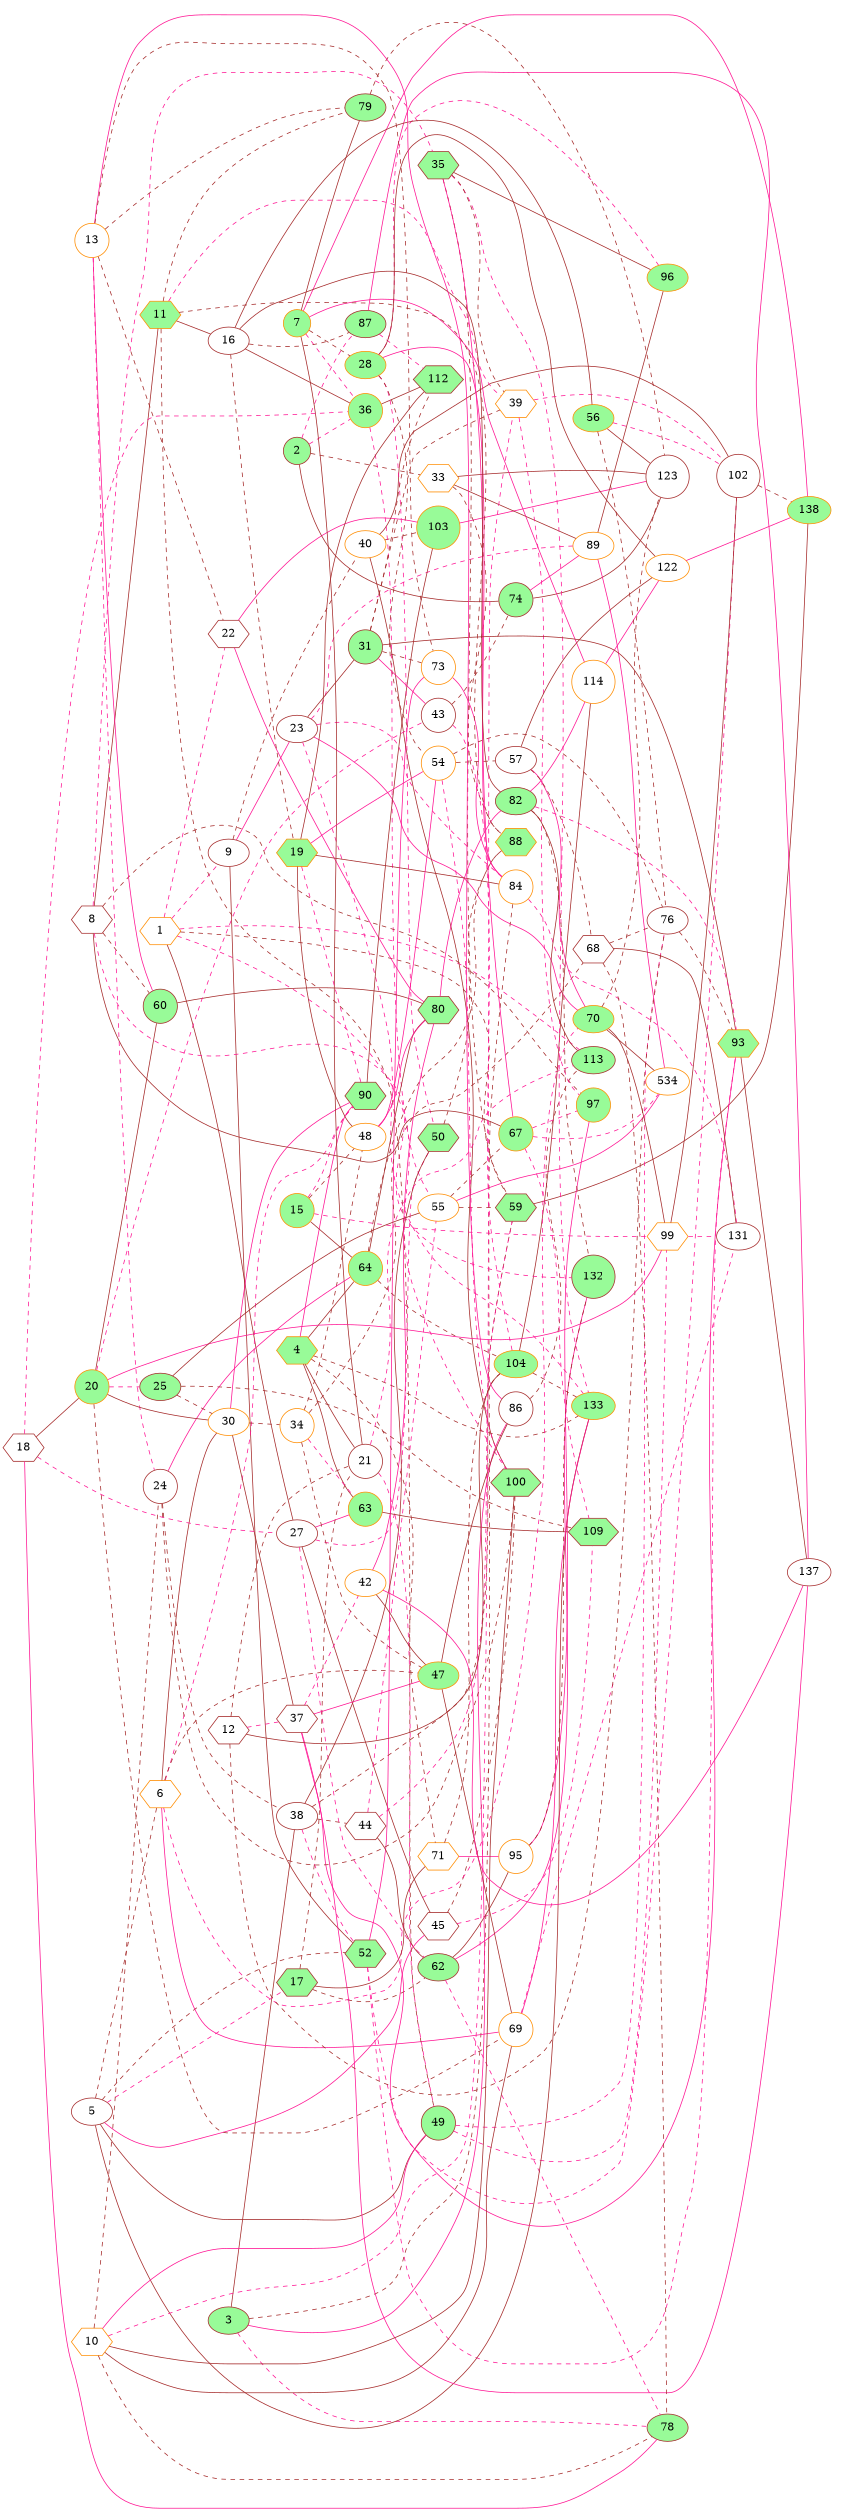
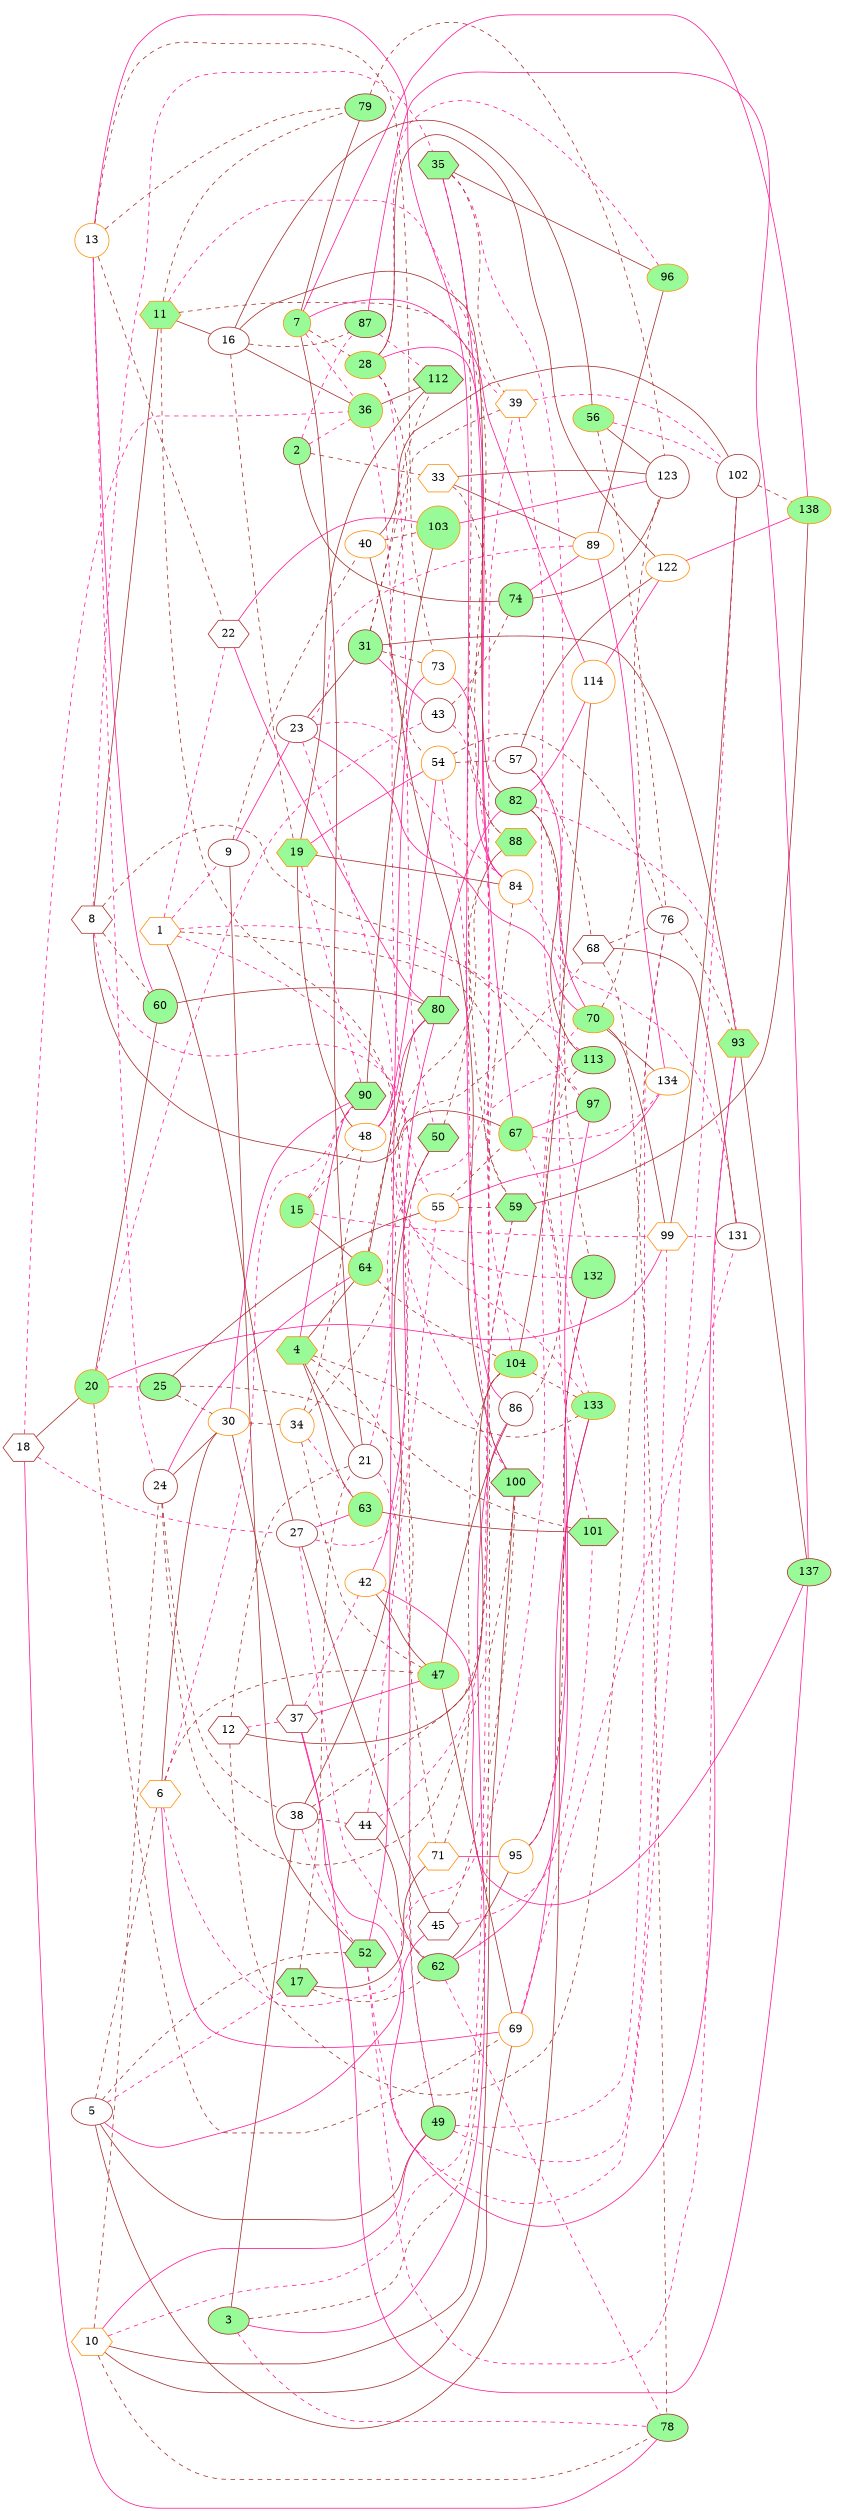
(668, 1081) -> (668, 1081)
(593, 1105) -> (593, 1105)
(544, 1124) -> (544, 1124)
(157, 1412) -> (195, 1454)
(593, 1532) -> (593, 1532)
(809, 1572) -> (809, 1572)
